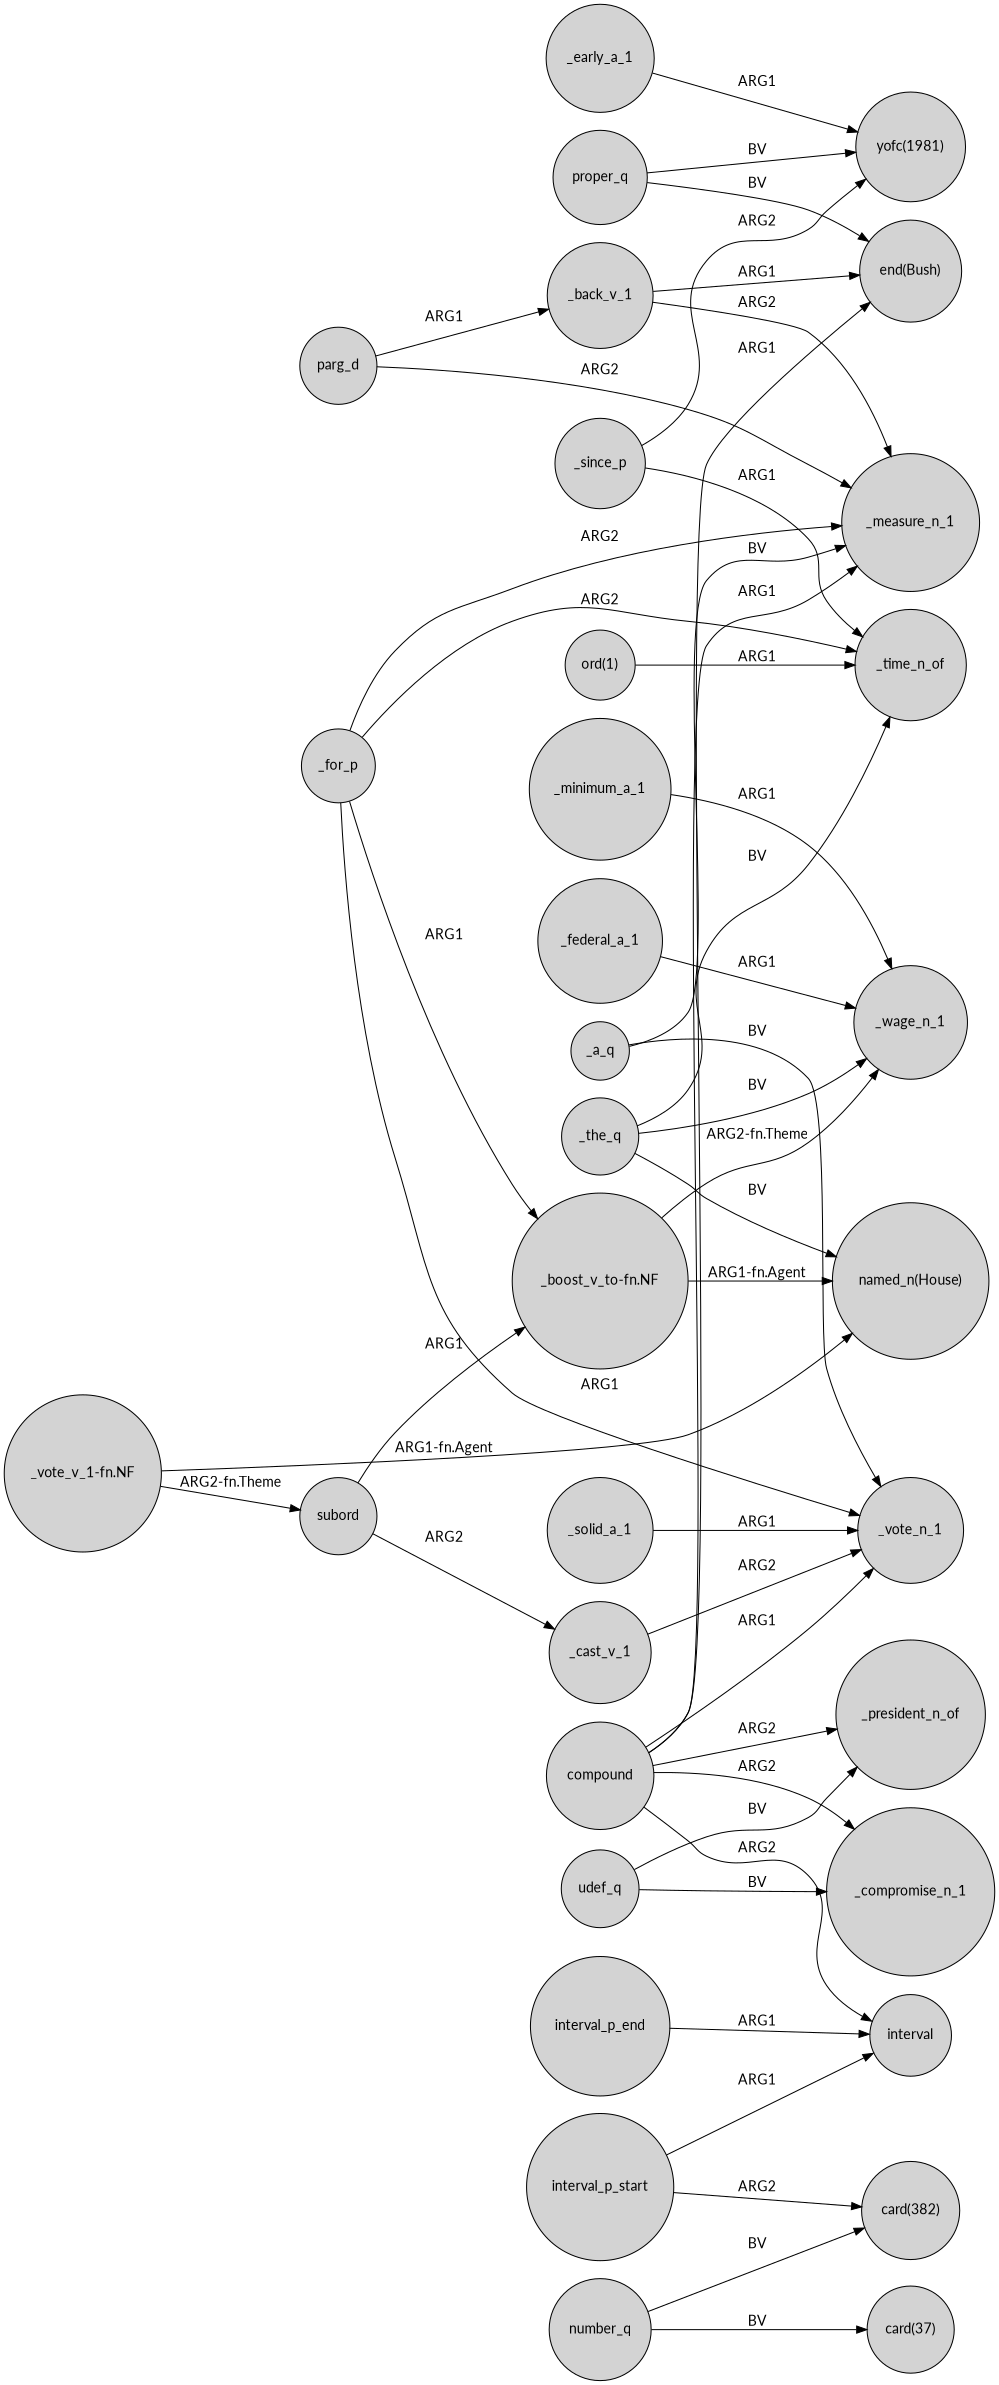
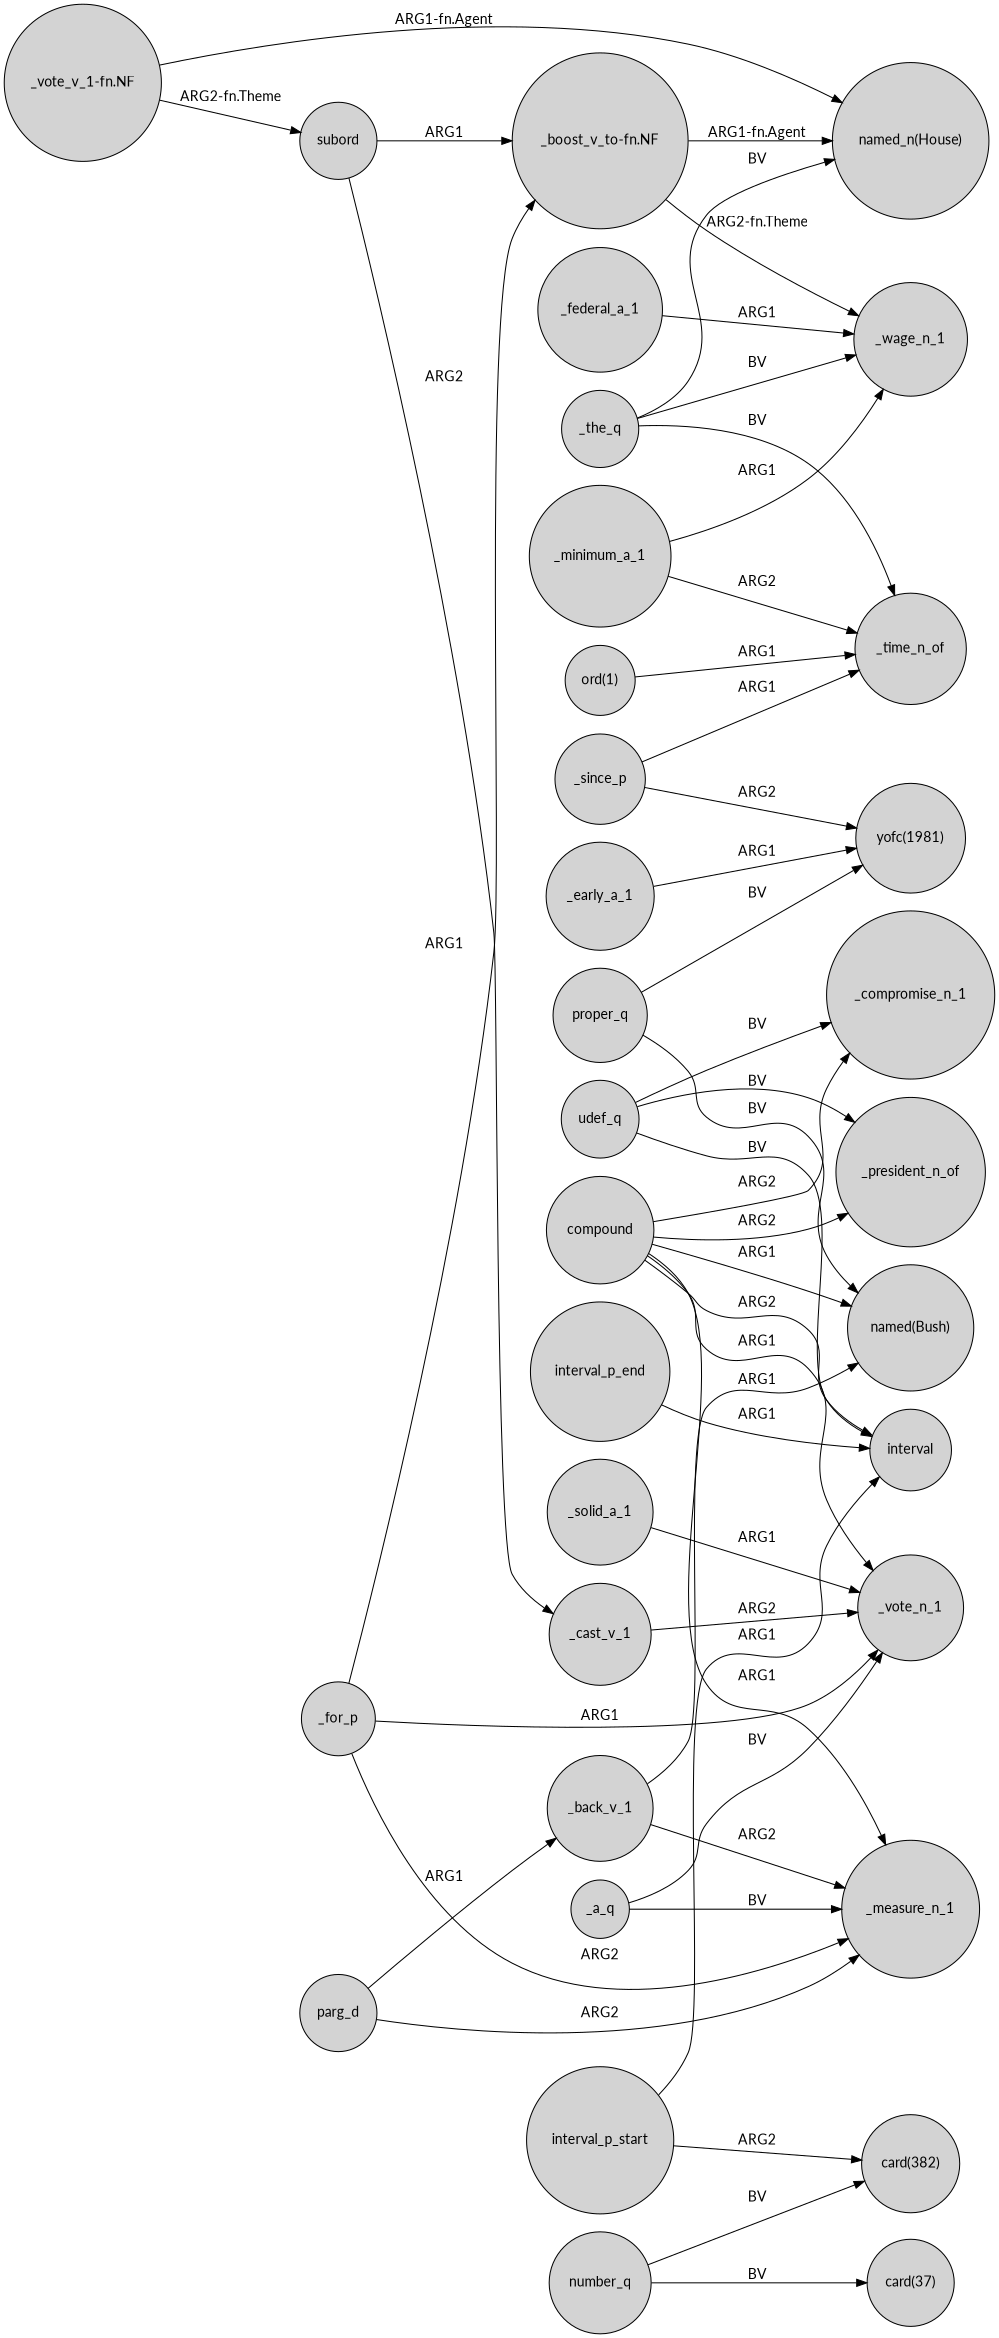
(911, 271) -> (911, 1328)
(585, 608) -> (758, 603)
none -> (809, 1177)
